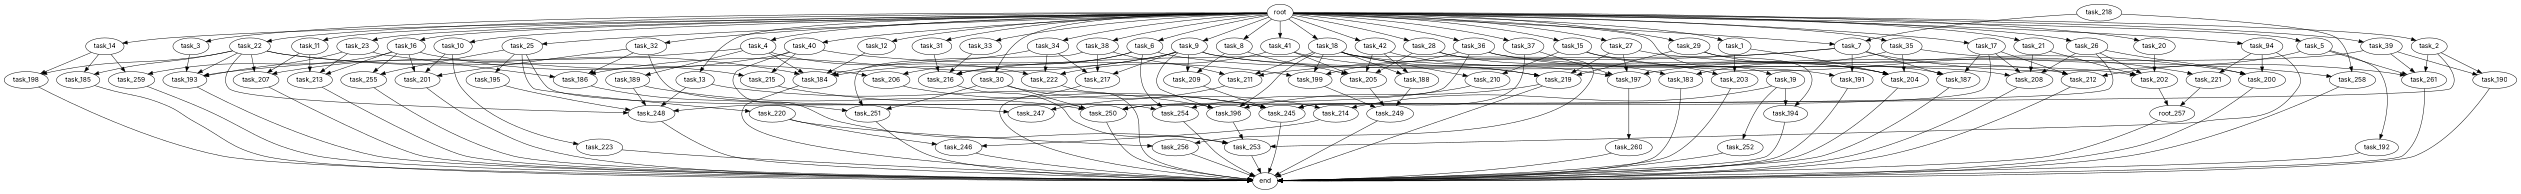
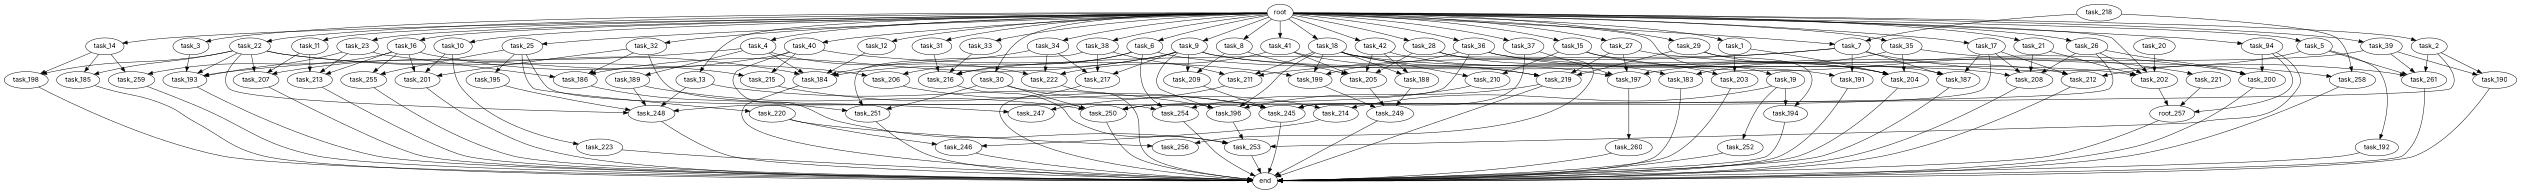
(1714, 16) -> (1725, 20)
(2237, 62) -> (2267, 100)
(1220, 164) -> none
